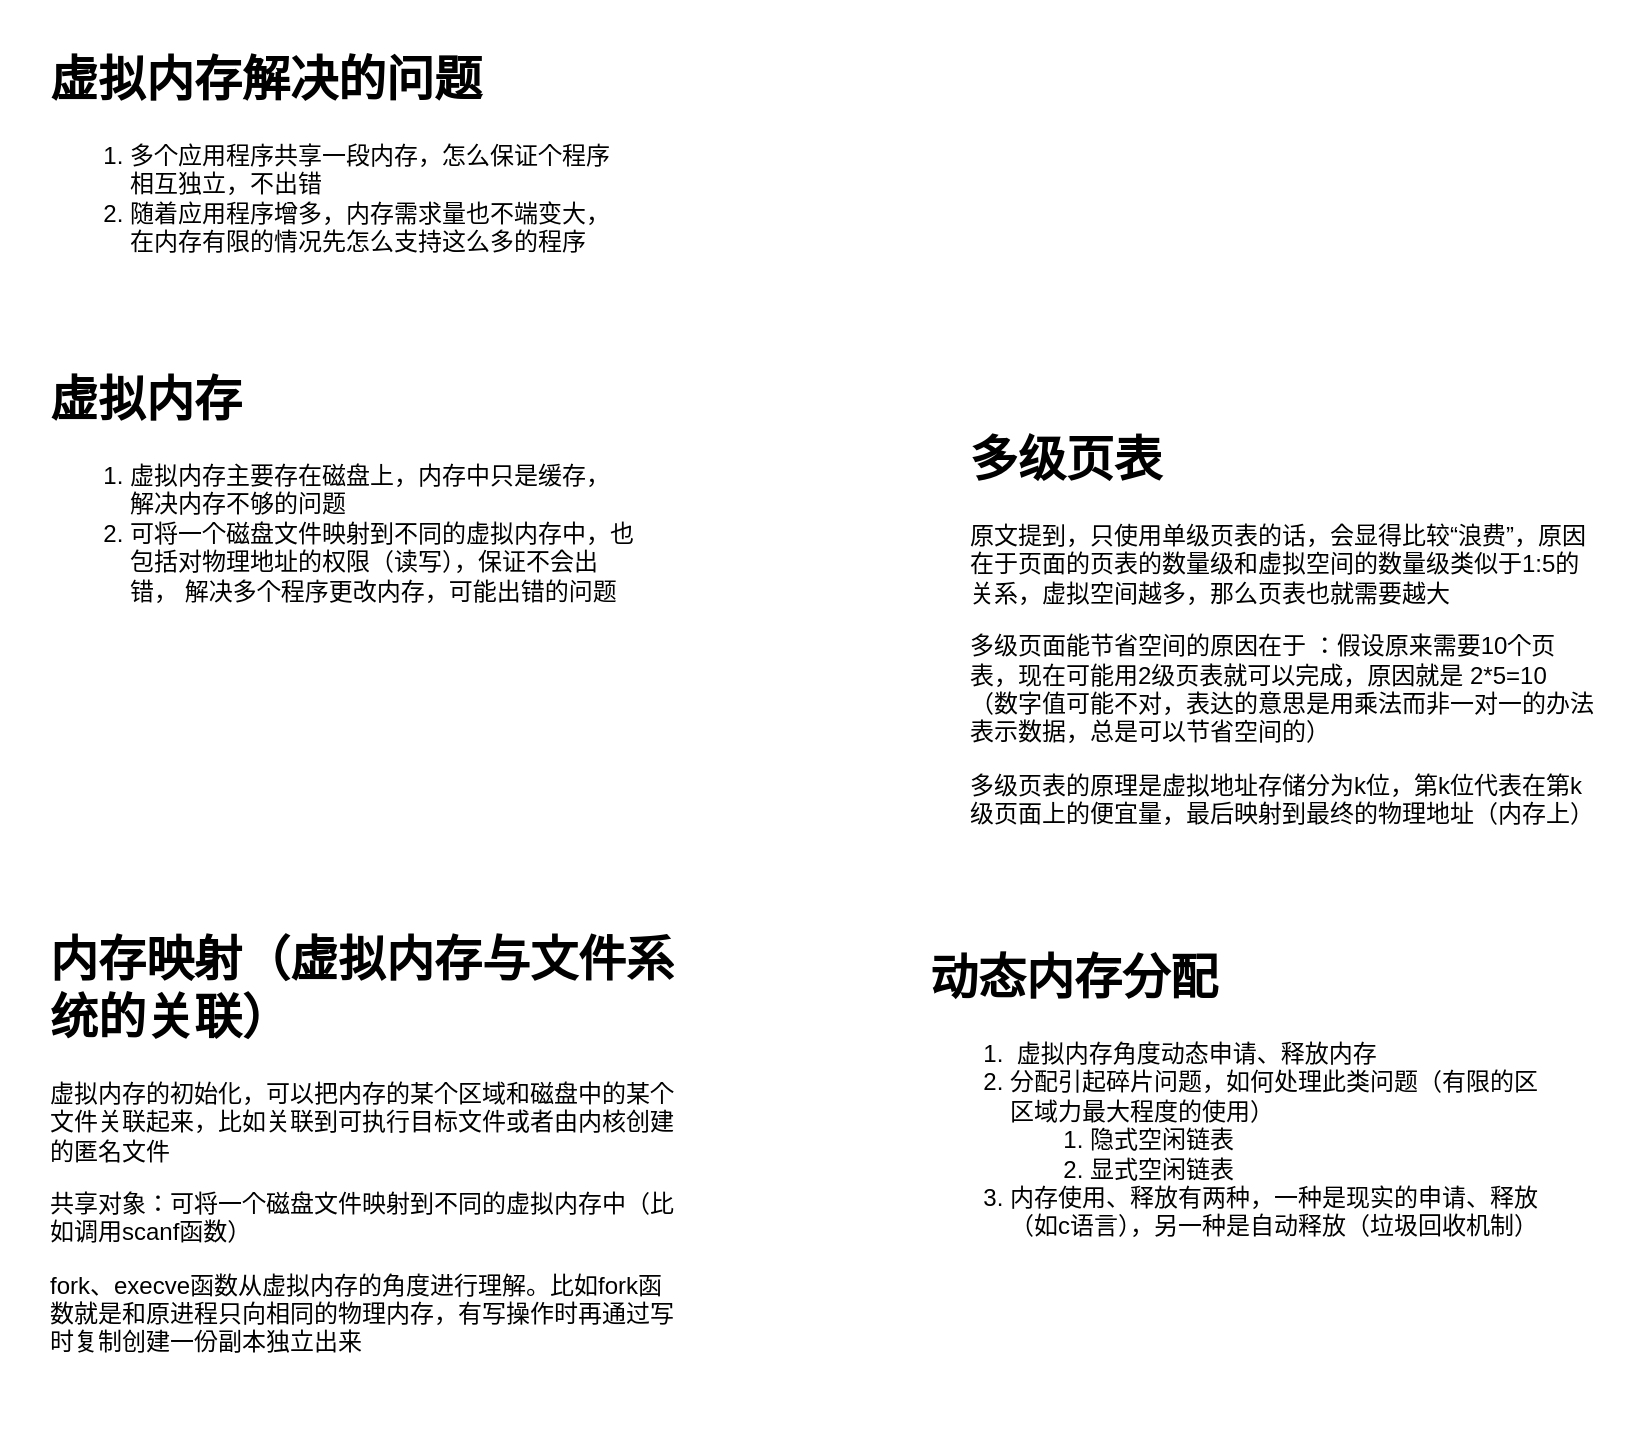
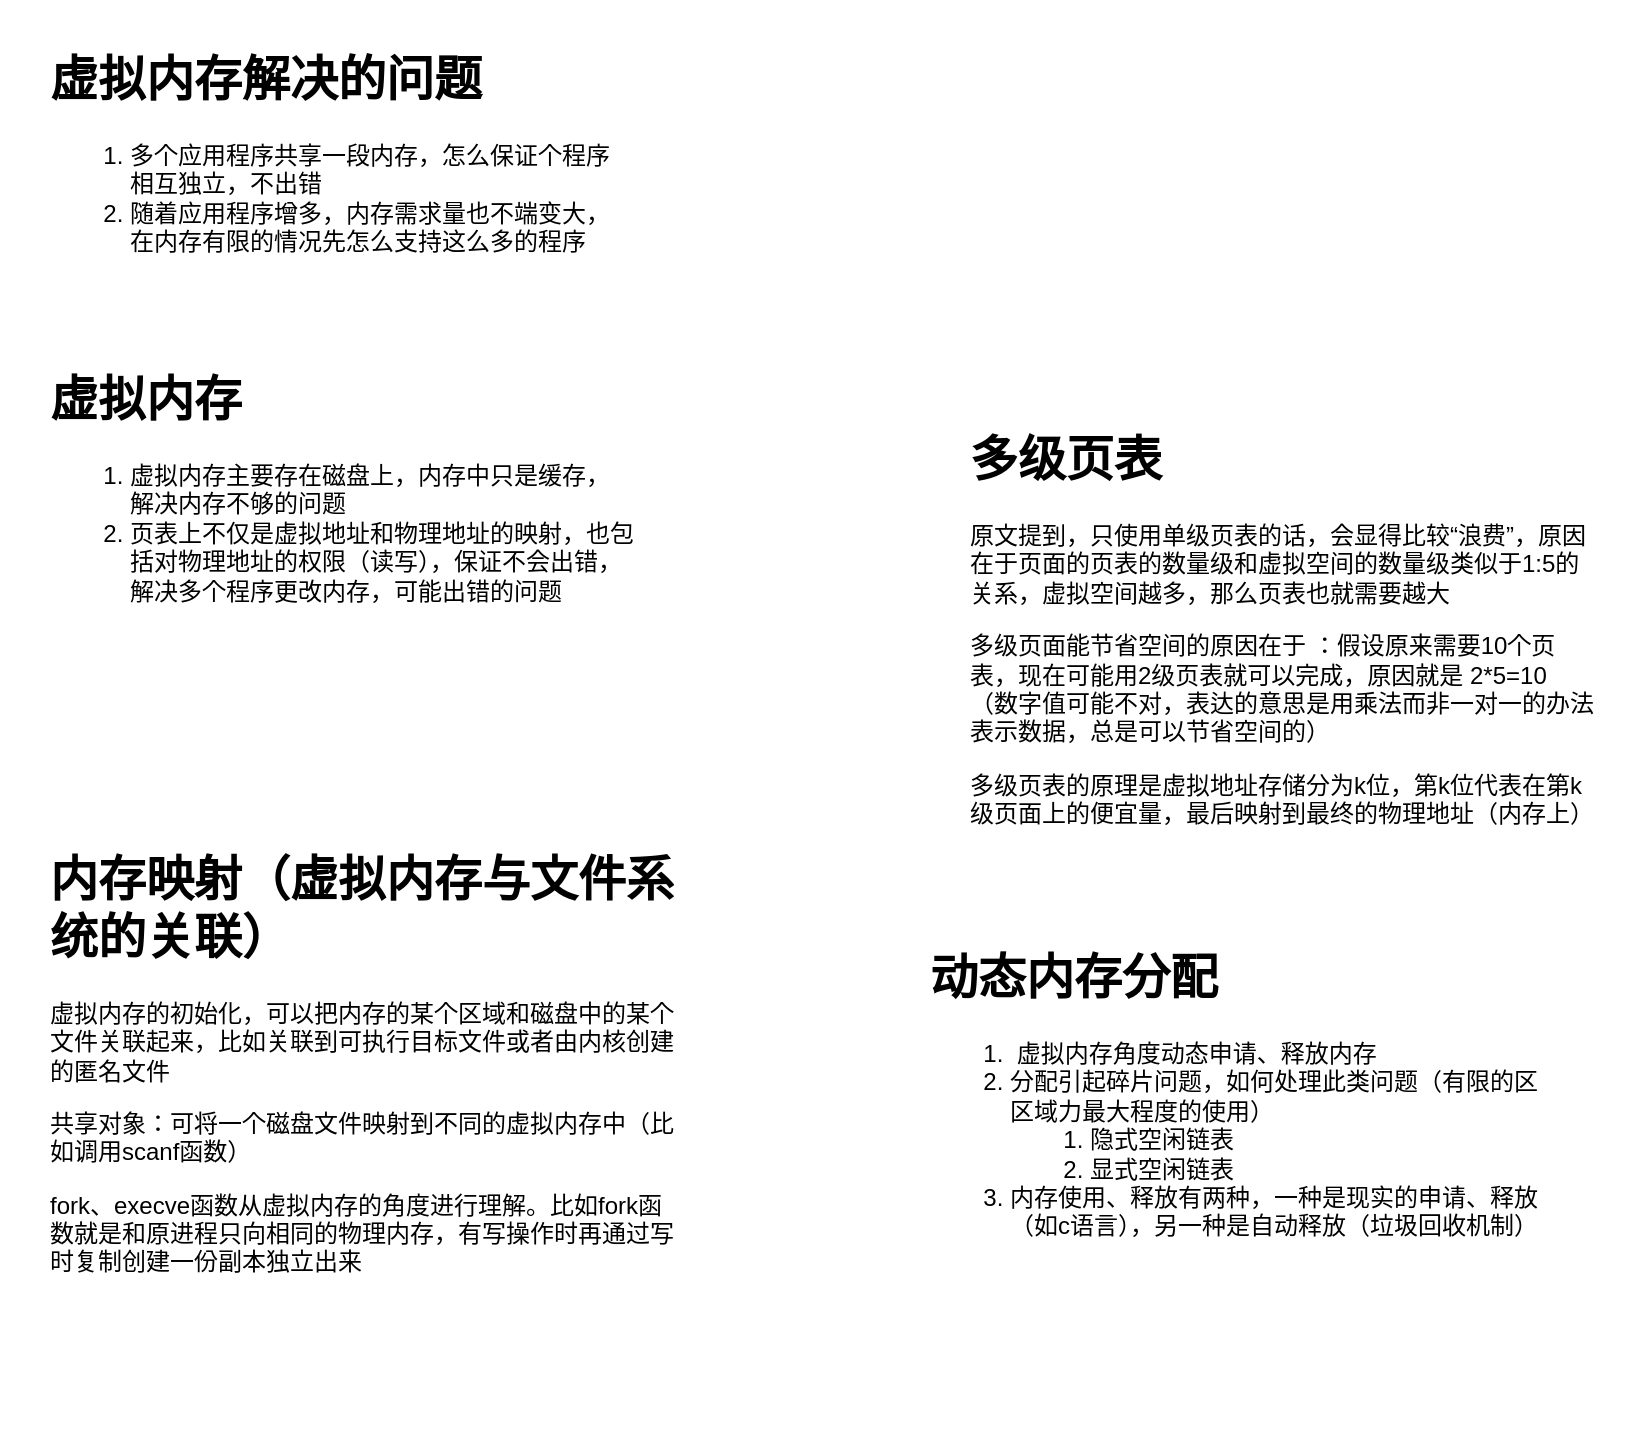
(343, 427) -> (343, 427)
(361, 1151) -> (361, 1071)
